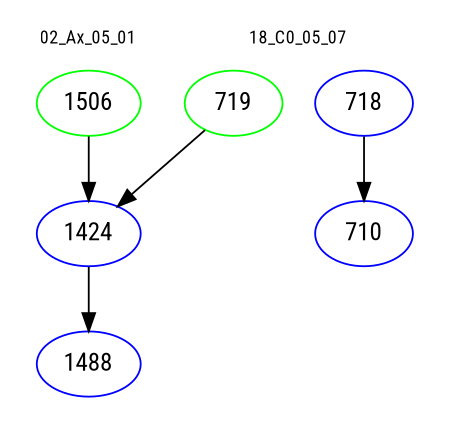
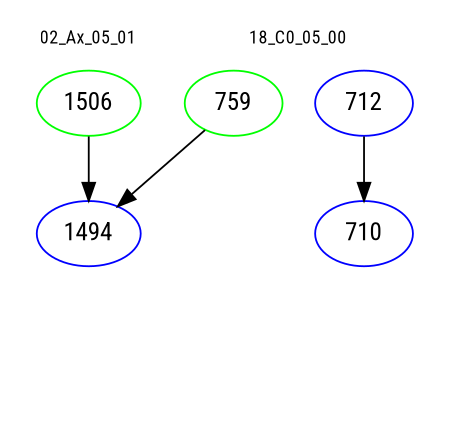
(299, 39) -> (299, 39)
(234, 103) -> (234, 103)
(364, 103) -> (364, 103)
(89, 234) -> (89, 234)
(89, 364) -> none
